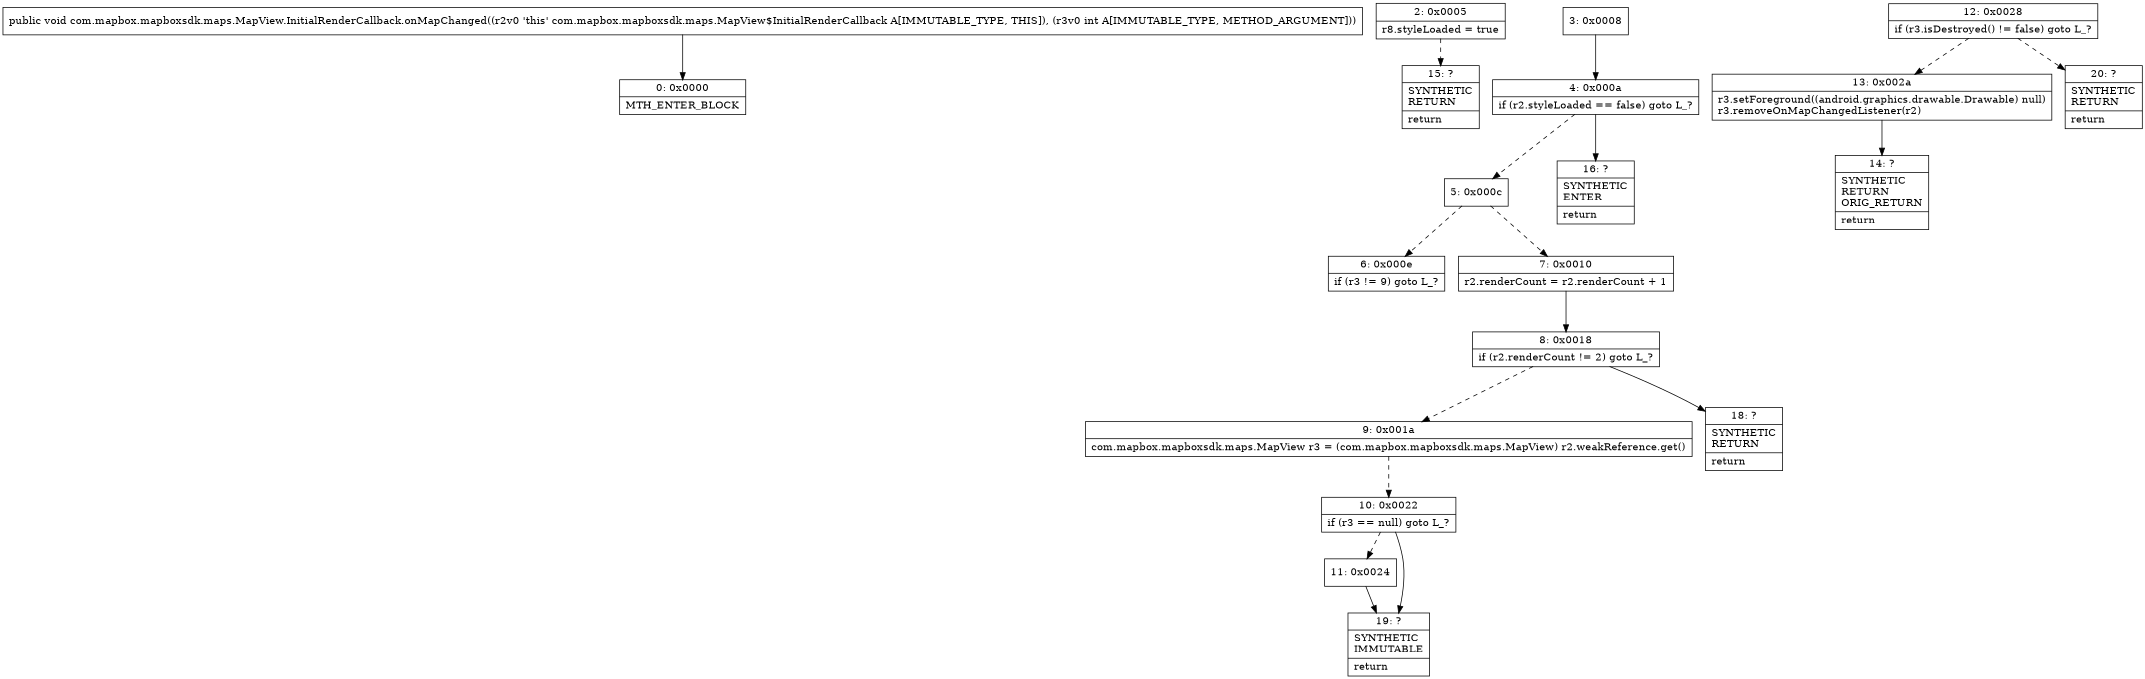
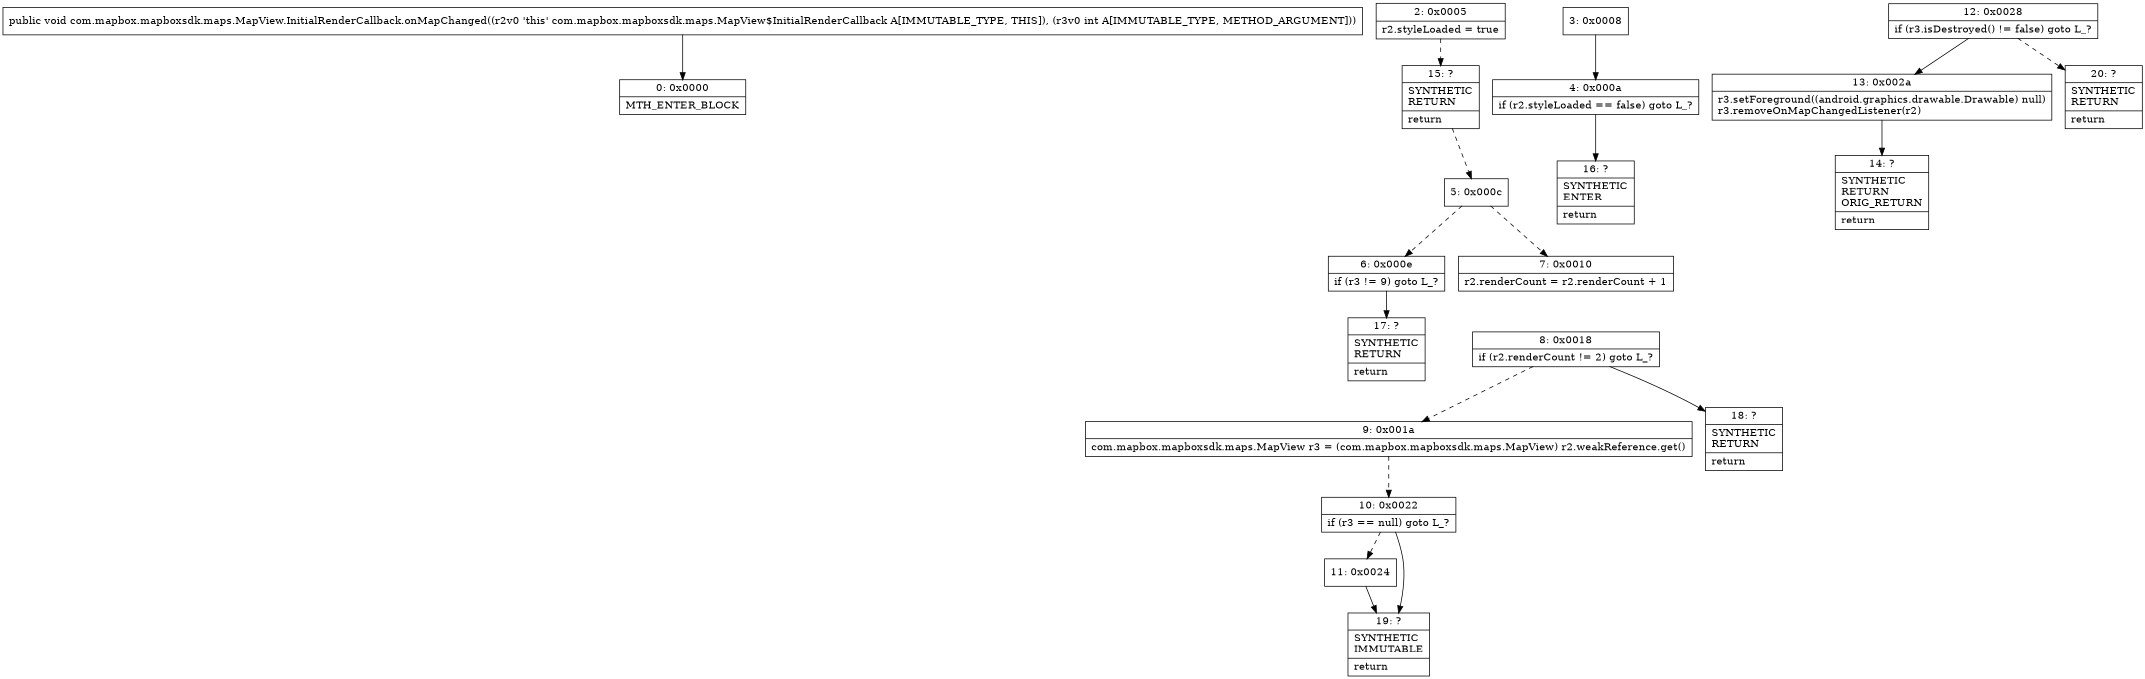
(1441, 30) -> (1441, 30)
(1945, 54) -> (1945, 54)
(1537, 144) -> (1460, 150)
(1566, 308) -> none
none -> (1387, 349)
